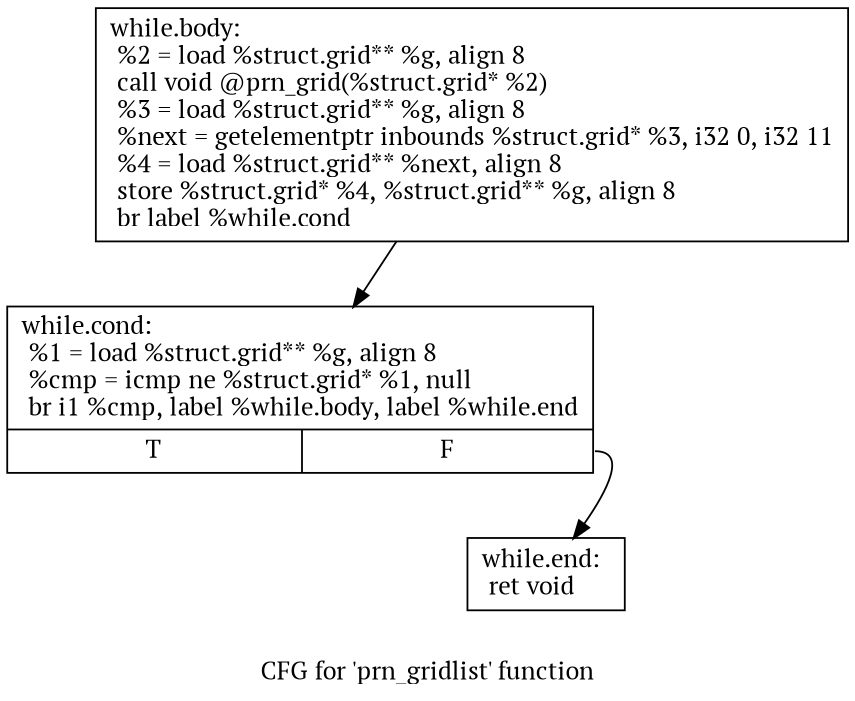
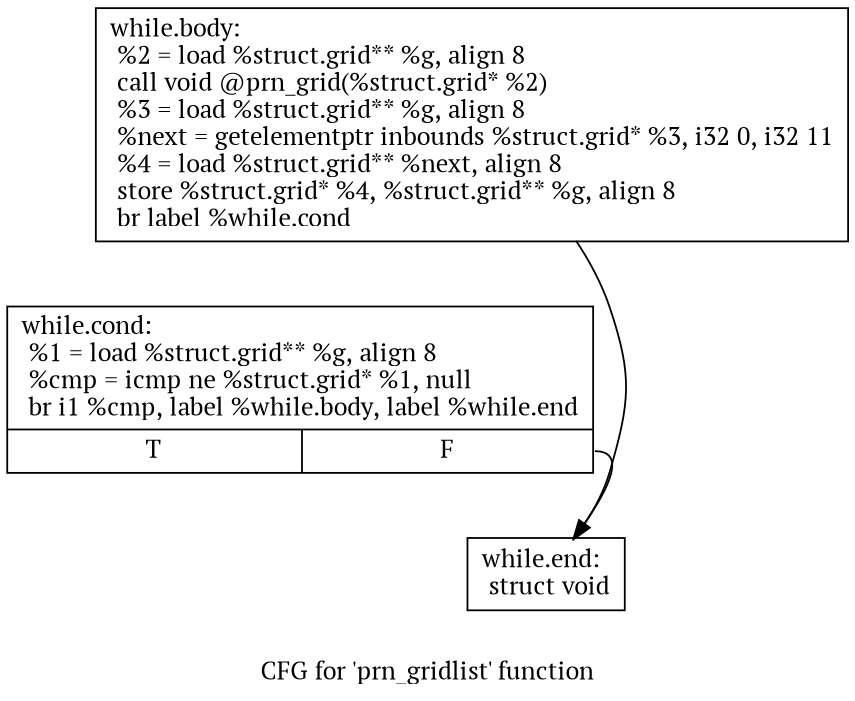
(380, 266) -> (626, 381)
(529, 587) -> (546, 587)
